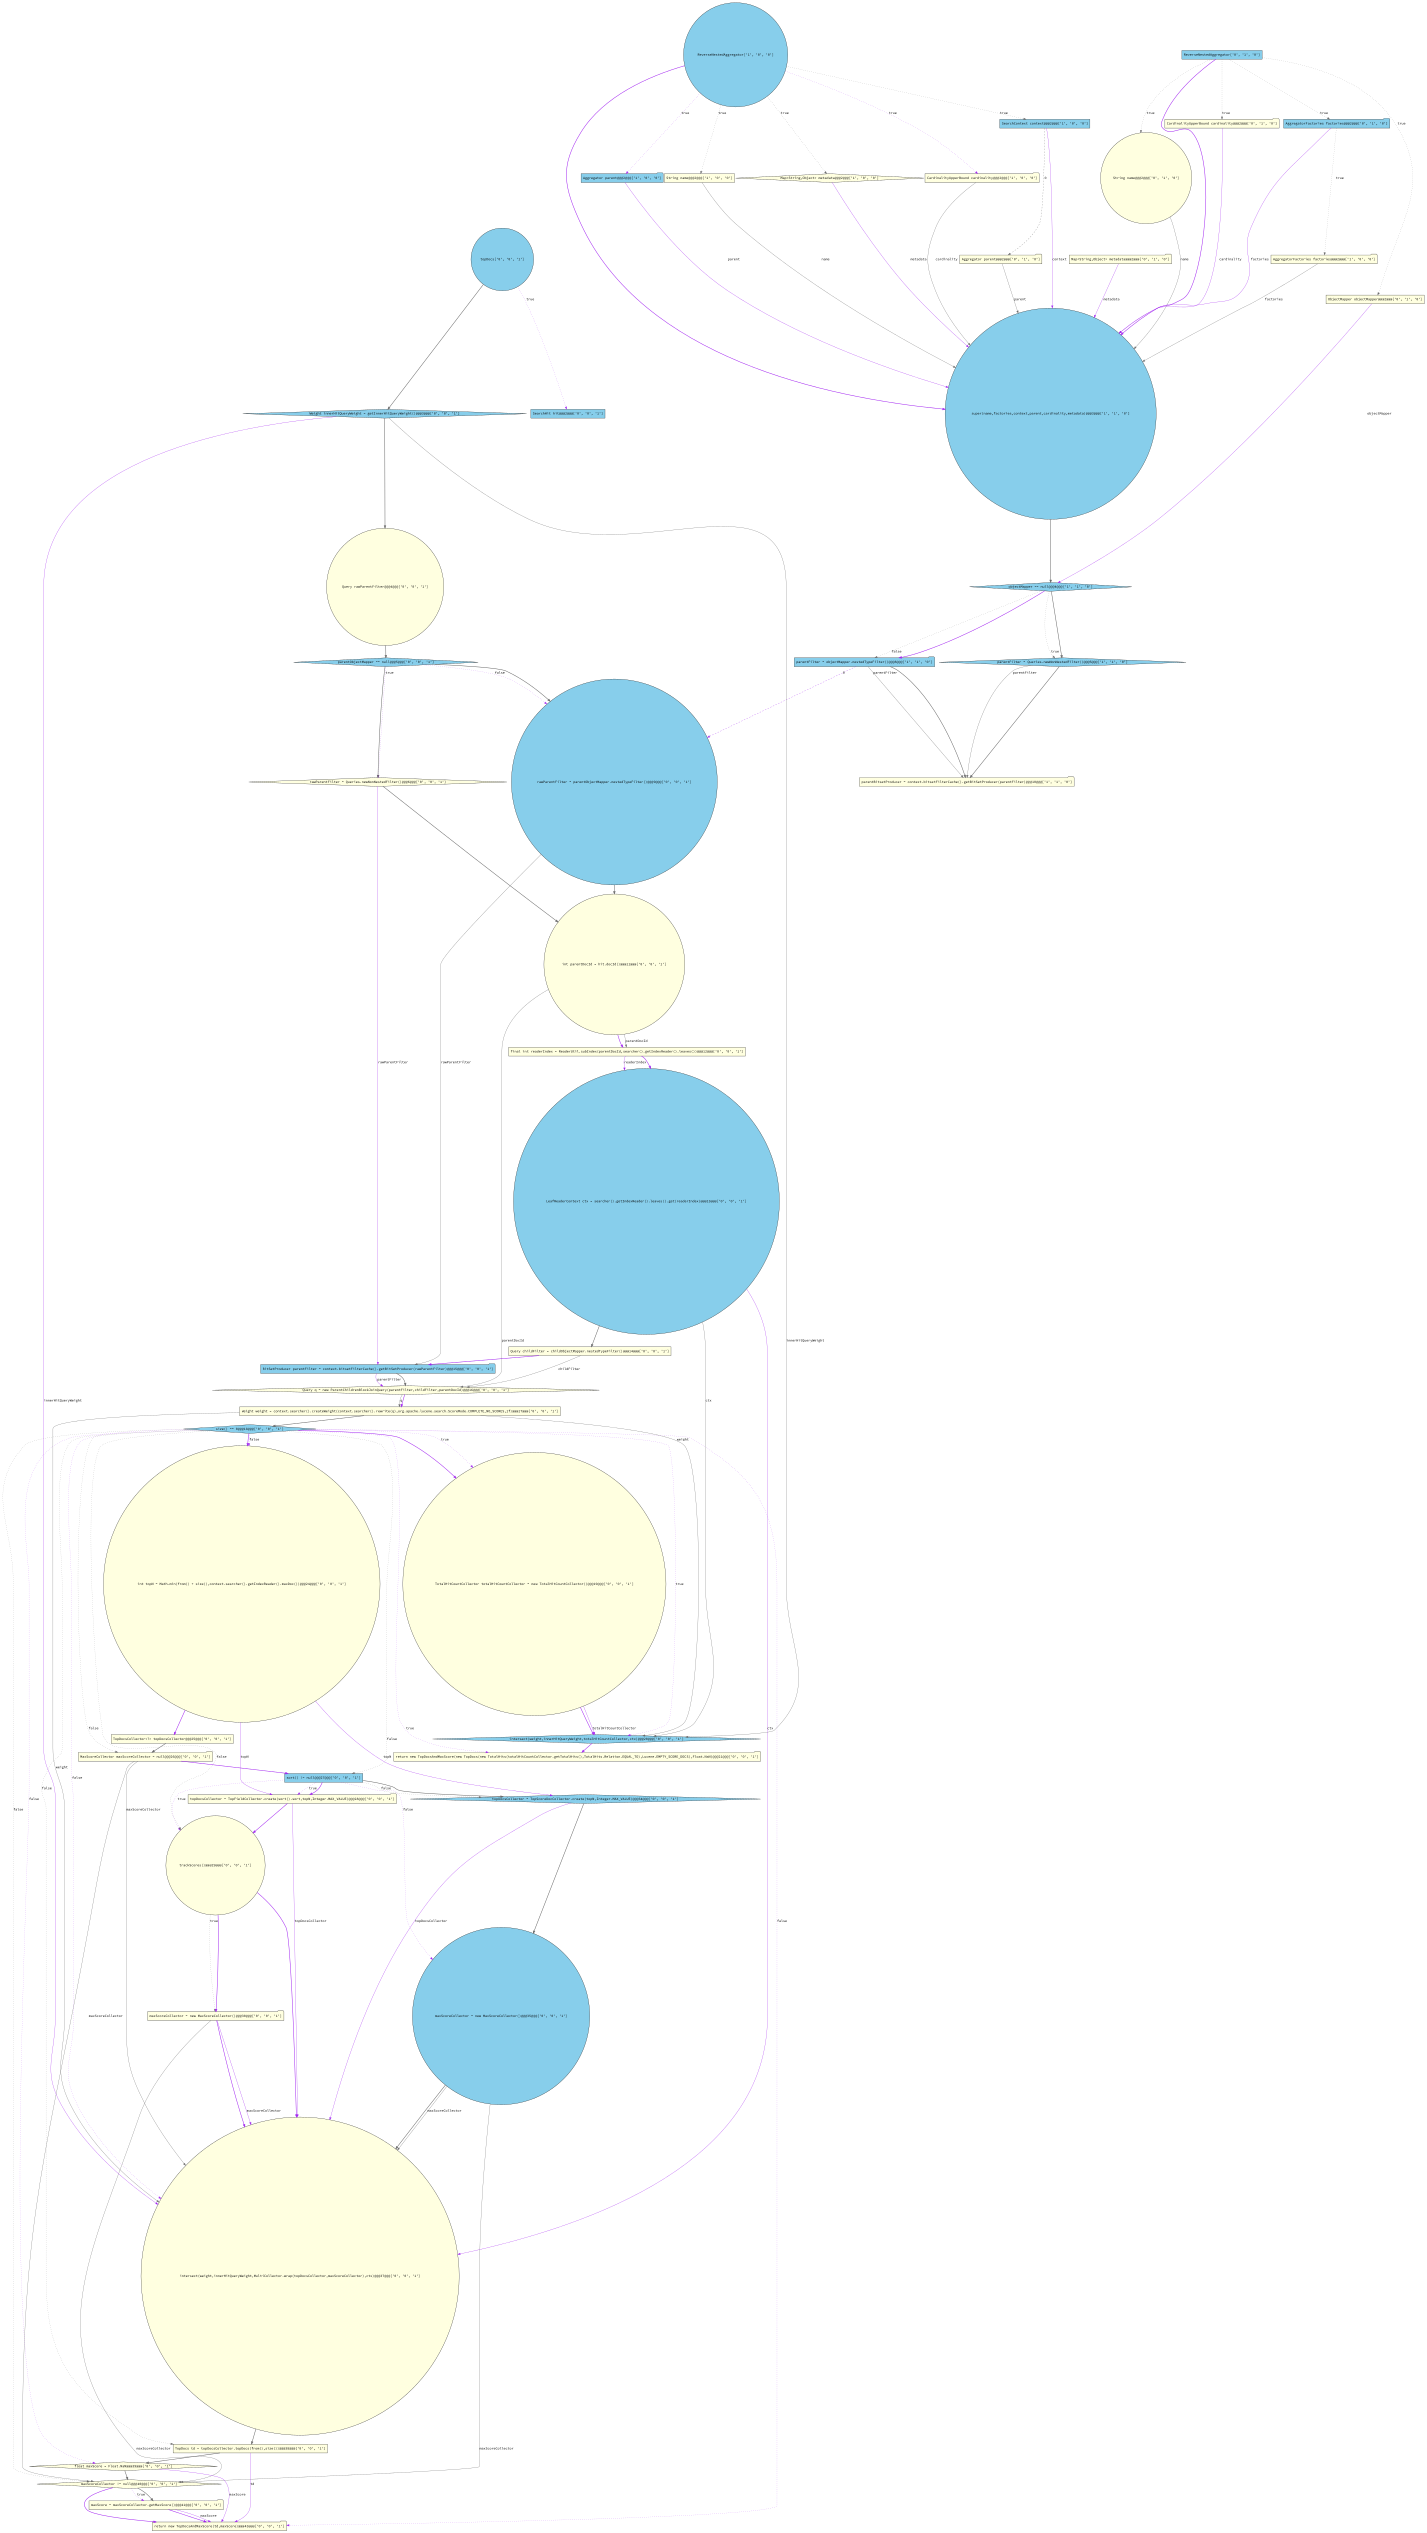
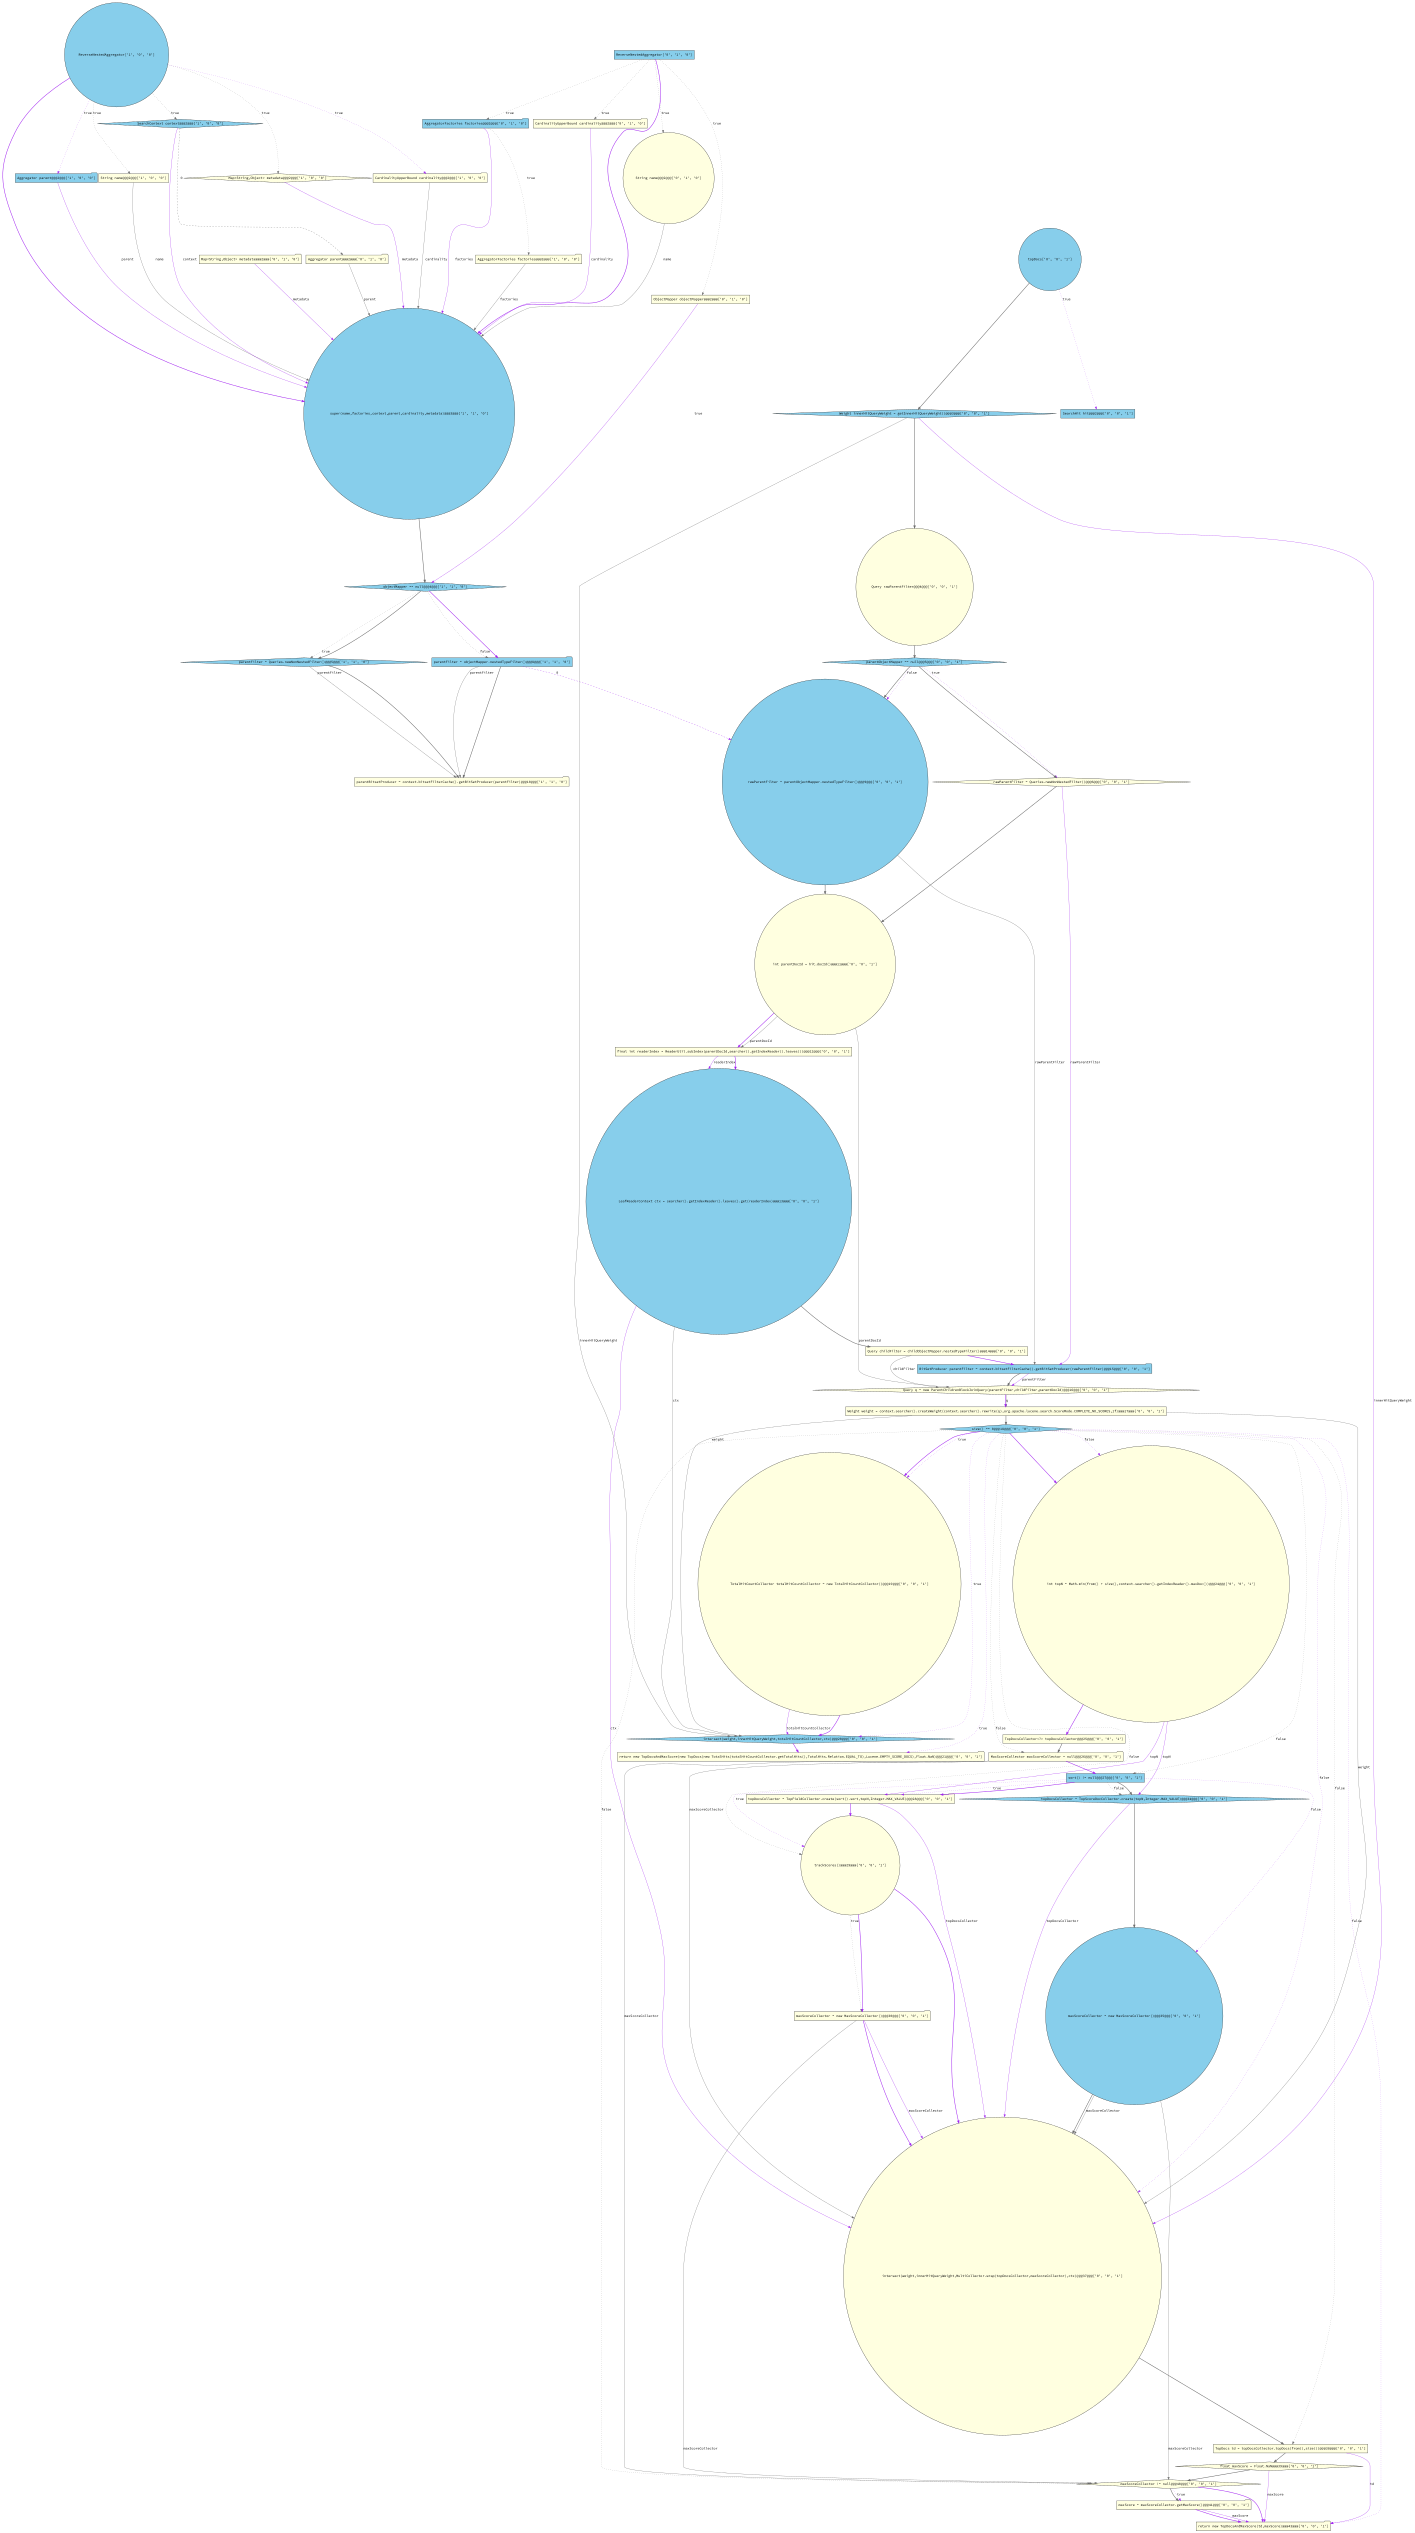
(1045, 124) -> (180, 124)
(1380, 414) -> (698, 414)
(26, 1891) -> none
